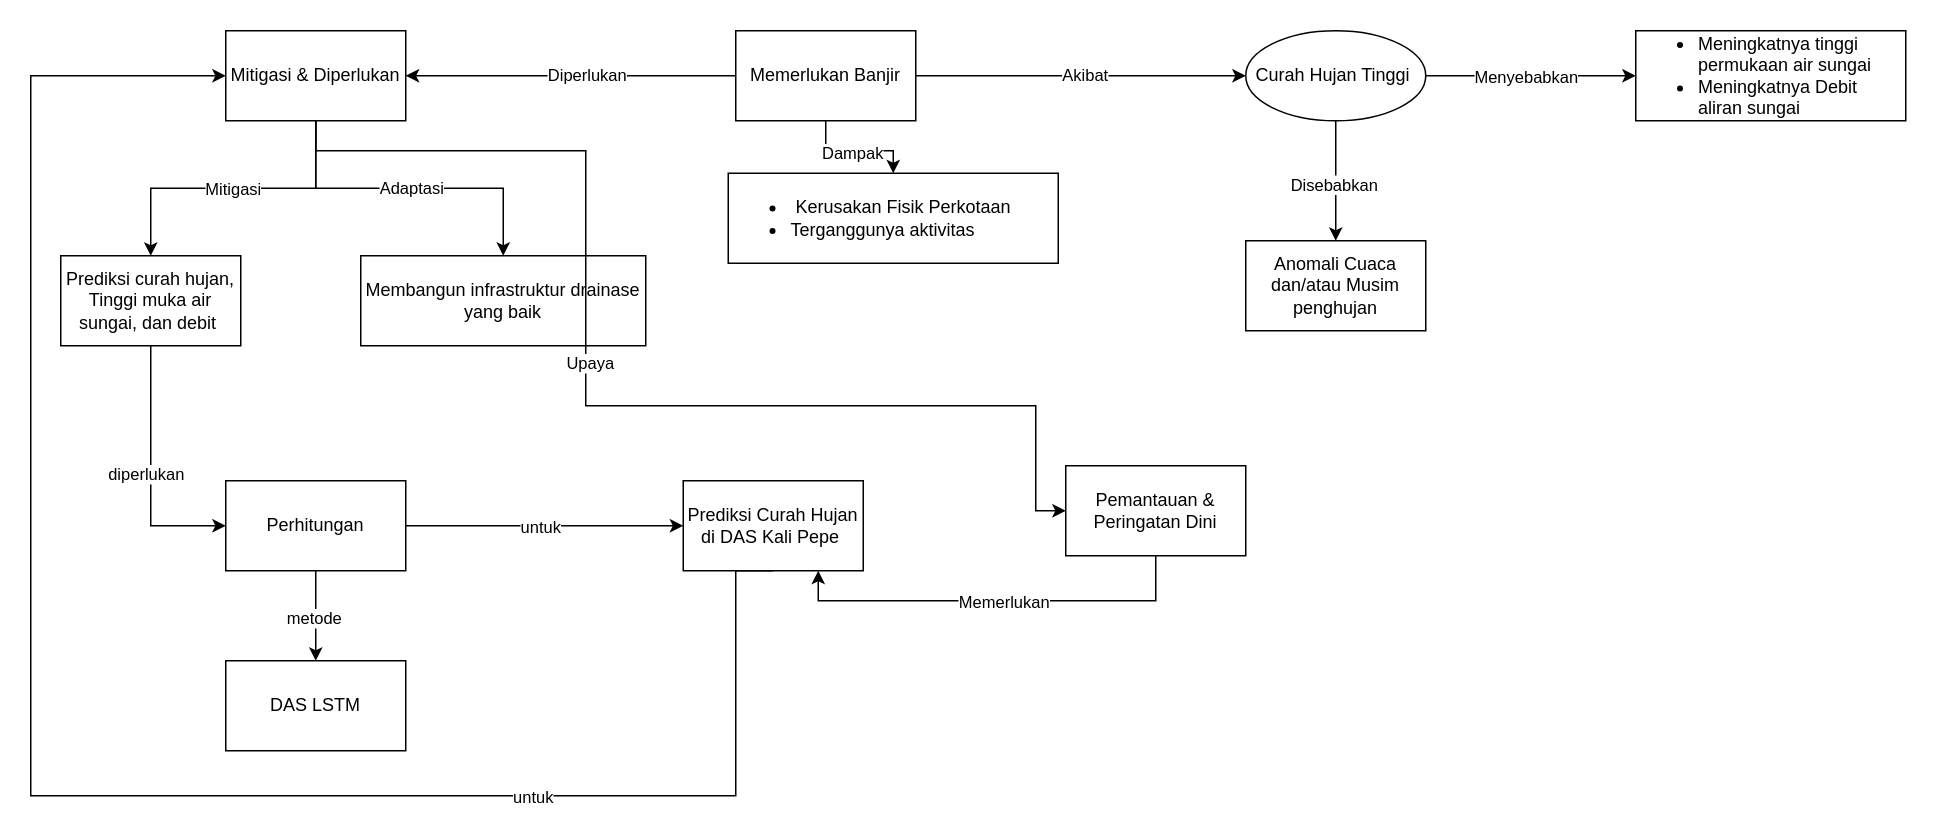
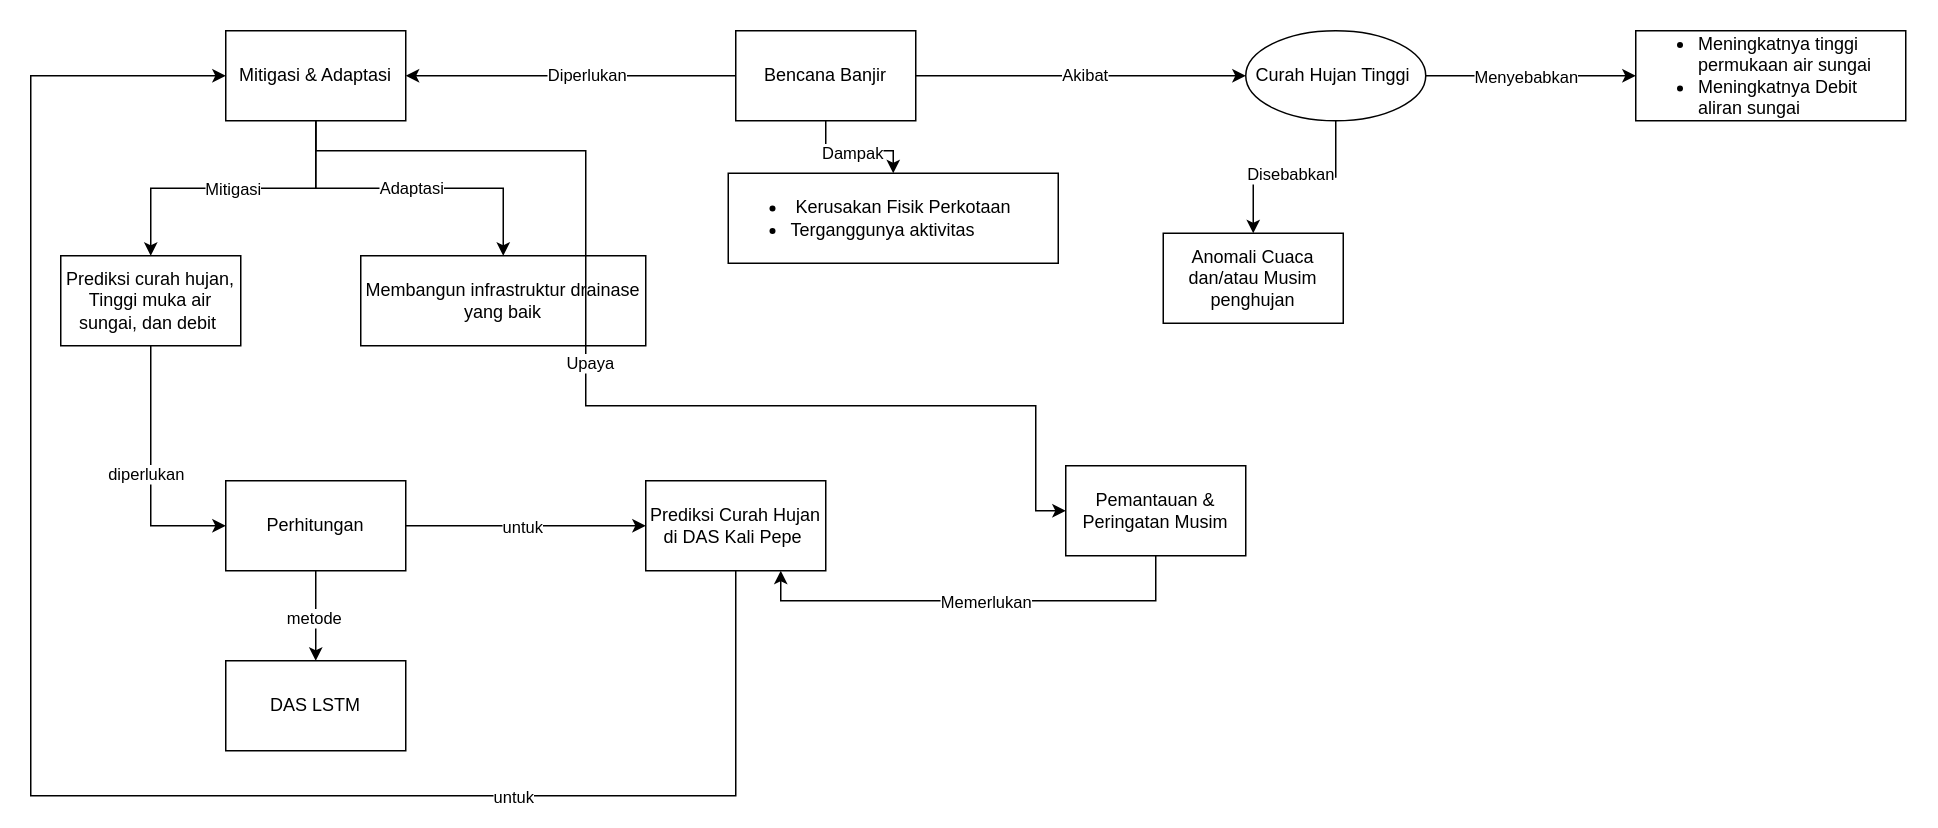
(316, 76) -> (316, 76)
(826, 76) -> (826, 76)
(1336, 286) -> (1253, 278)
(1156, 511) -> (1156, 511)
(773, 526) -> (736, 526)
